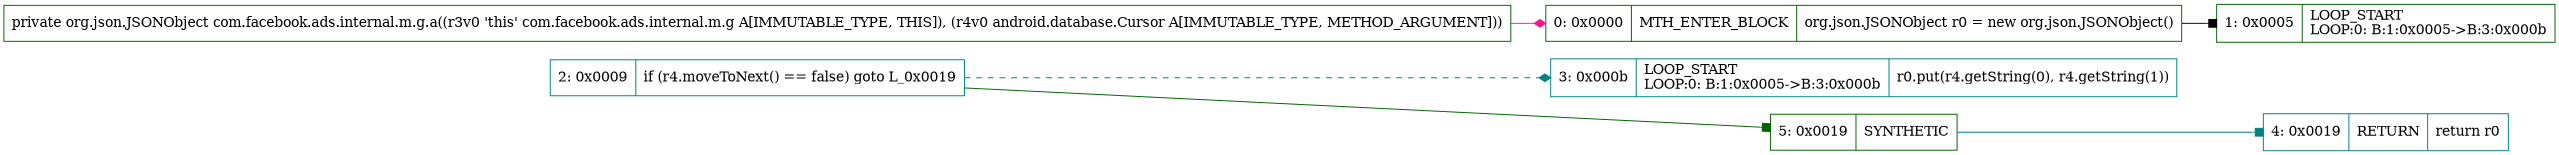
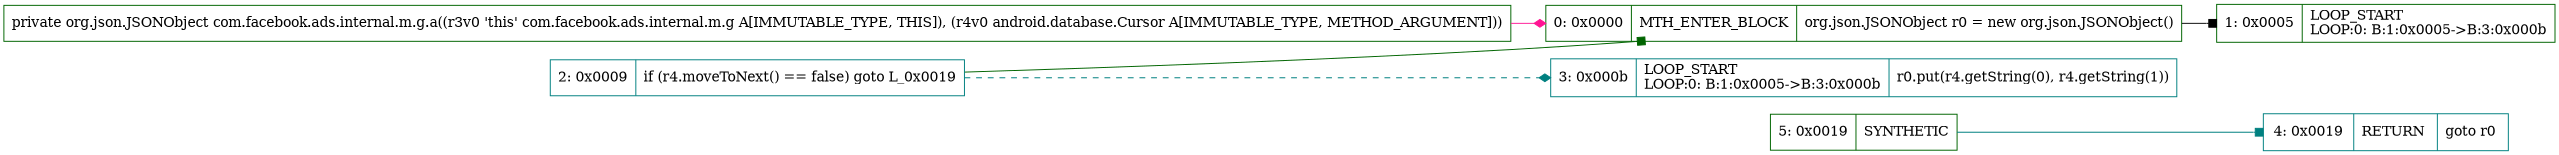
(1362, 108) -> (1300, 60)
(2468, 132) -> (2470, 132)
